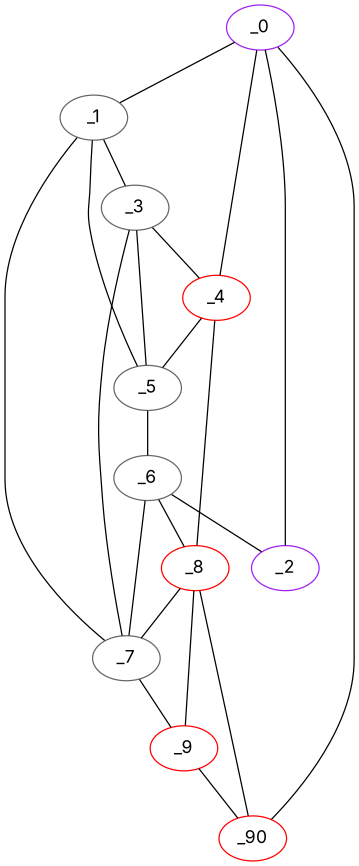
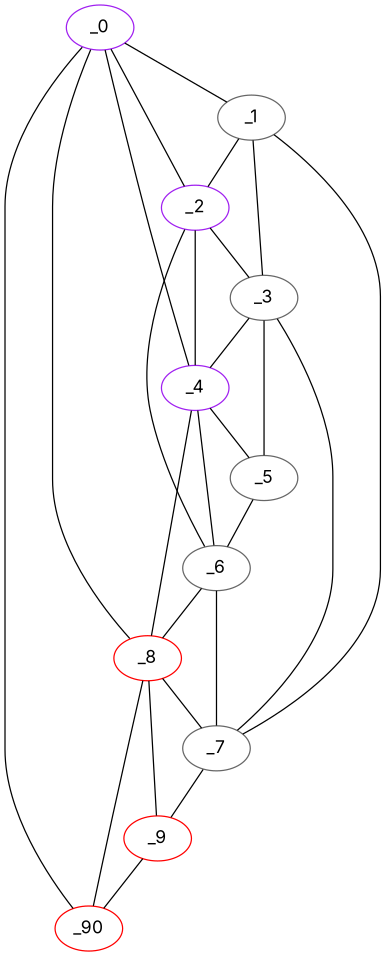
none -> (230, 253)
(96, 257) -> (223, 163)
none -> (195, 298)
(216, 298) -> (195, 388)
none -> (53, 352)
none -> (206, 478)
